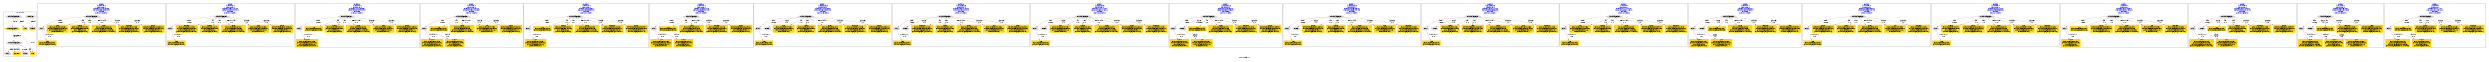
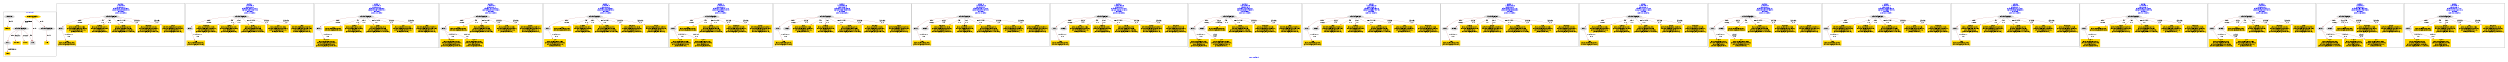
(13, 22) -> (39, 22)
none -> (8, 54)
(25, 54) -> (25, 43)
(33, 54) -> (33, 43)
